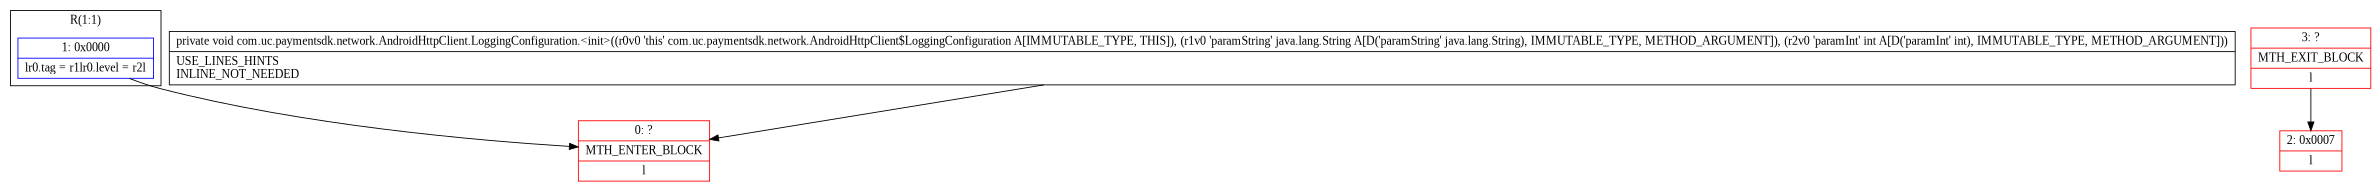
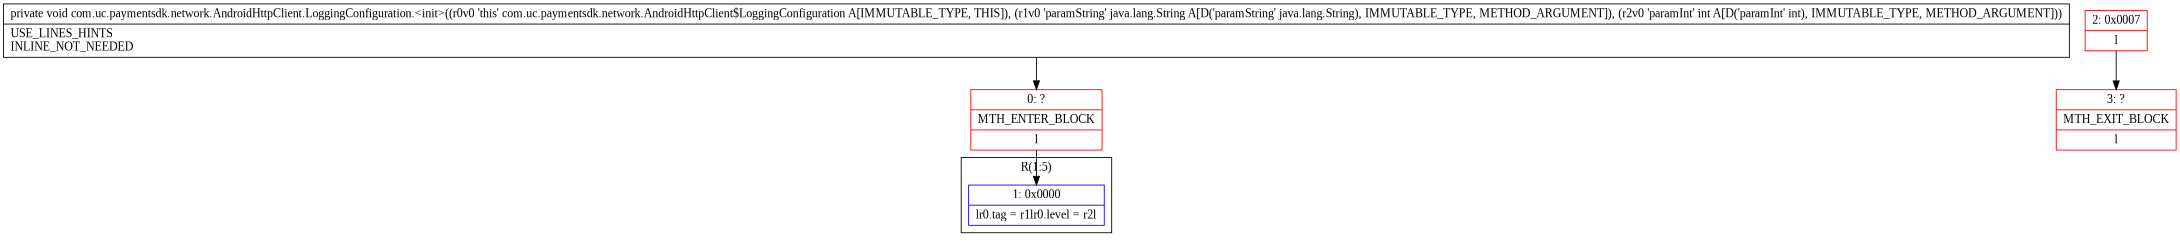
(86, 21) -> (1036, 168)
(2311, 105) -> (2116, 66)
(347, 124) -> (1036, 163)
